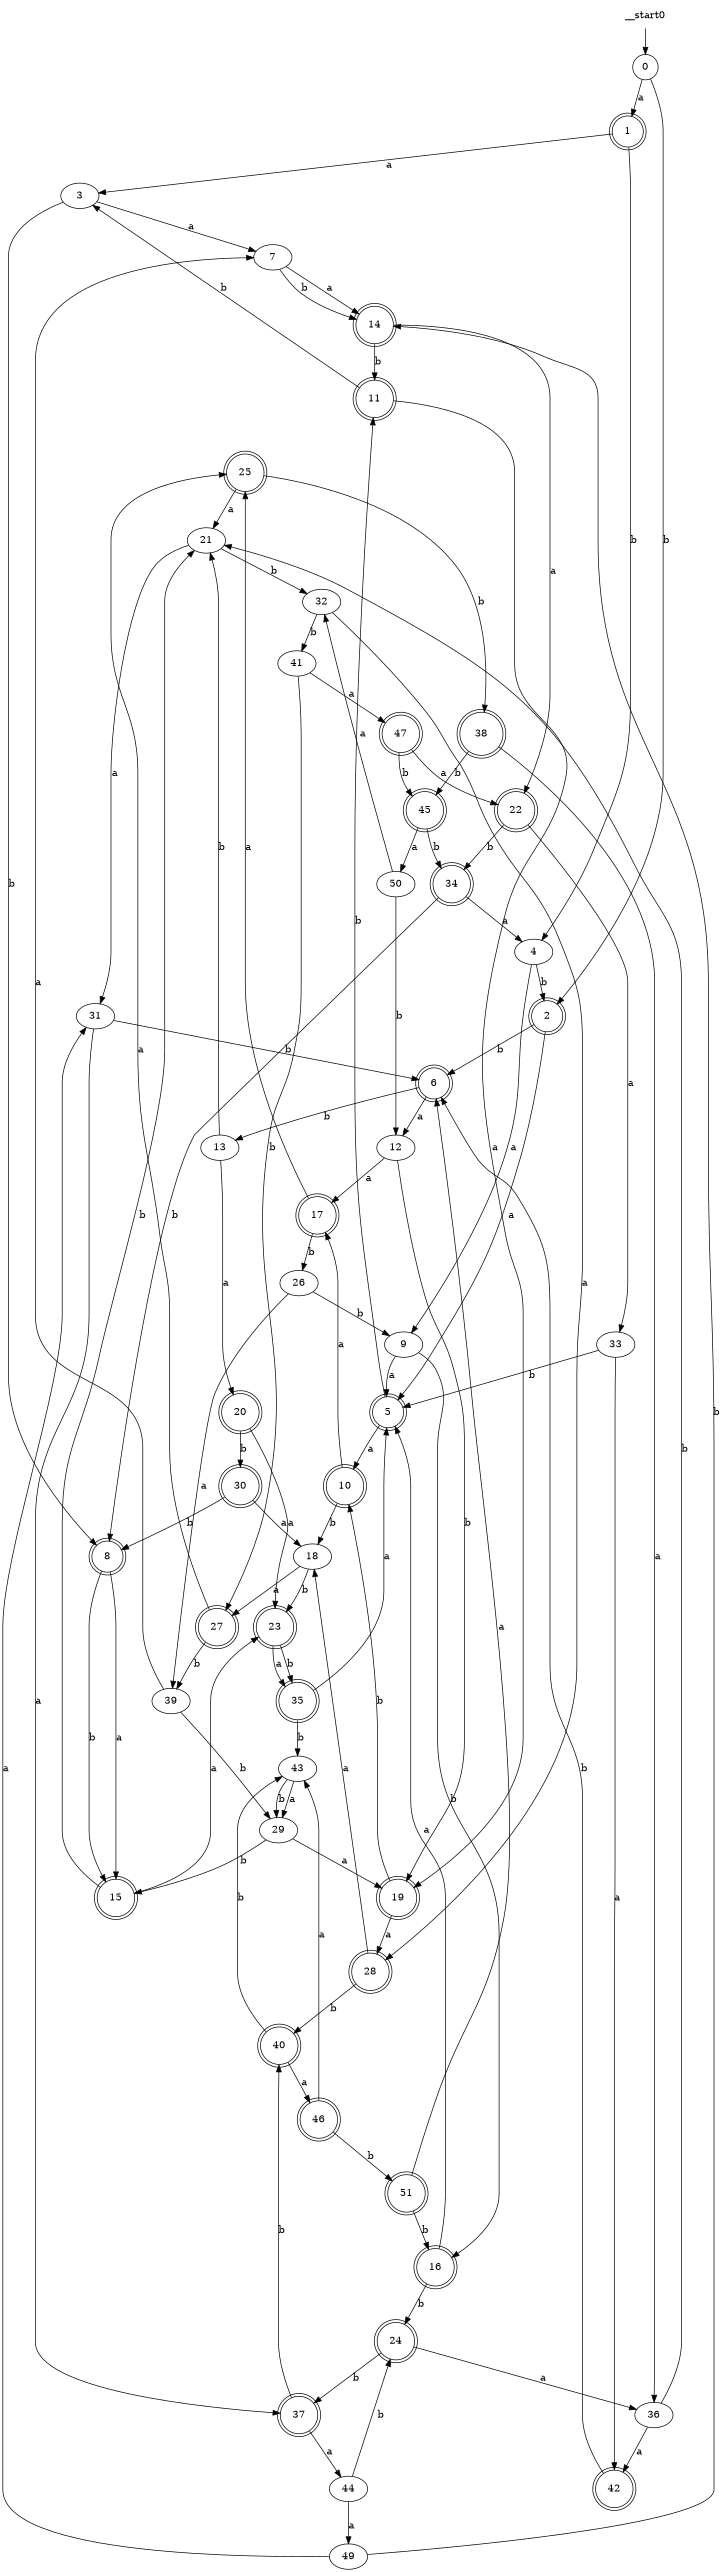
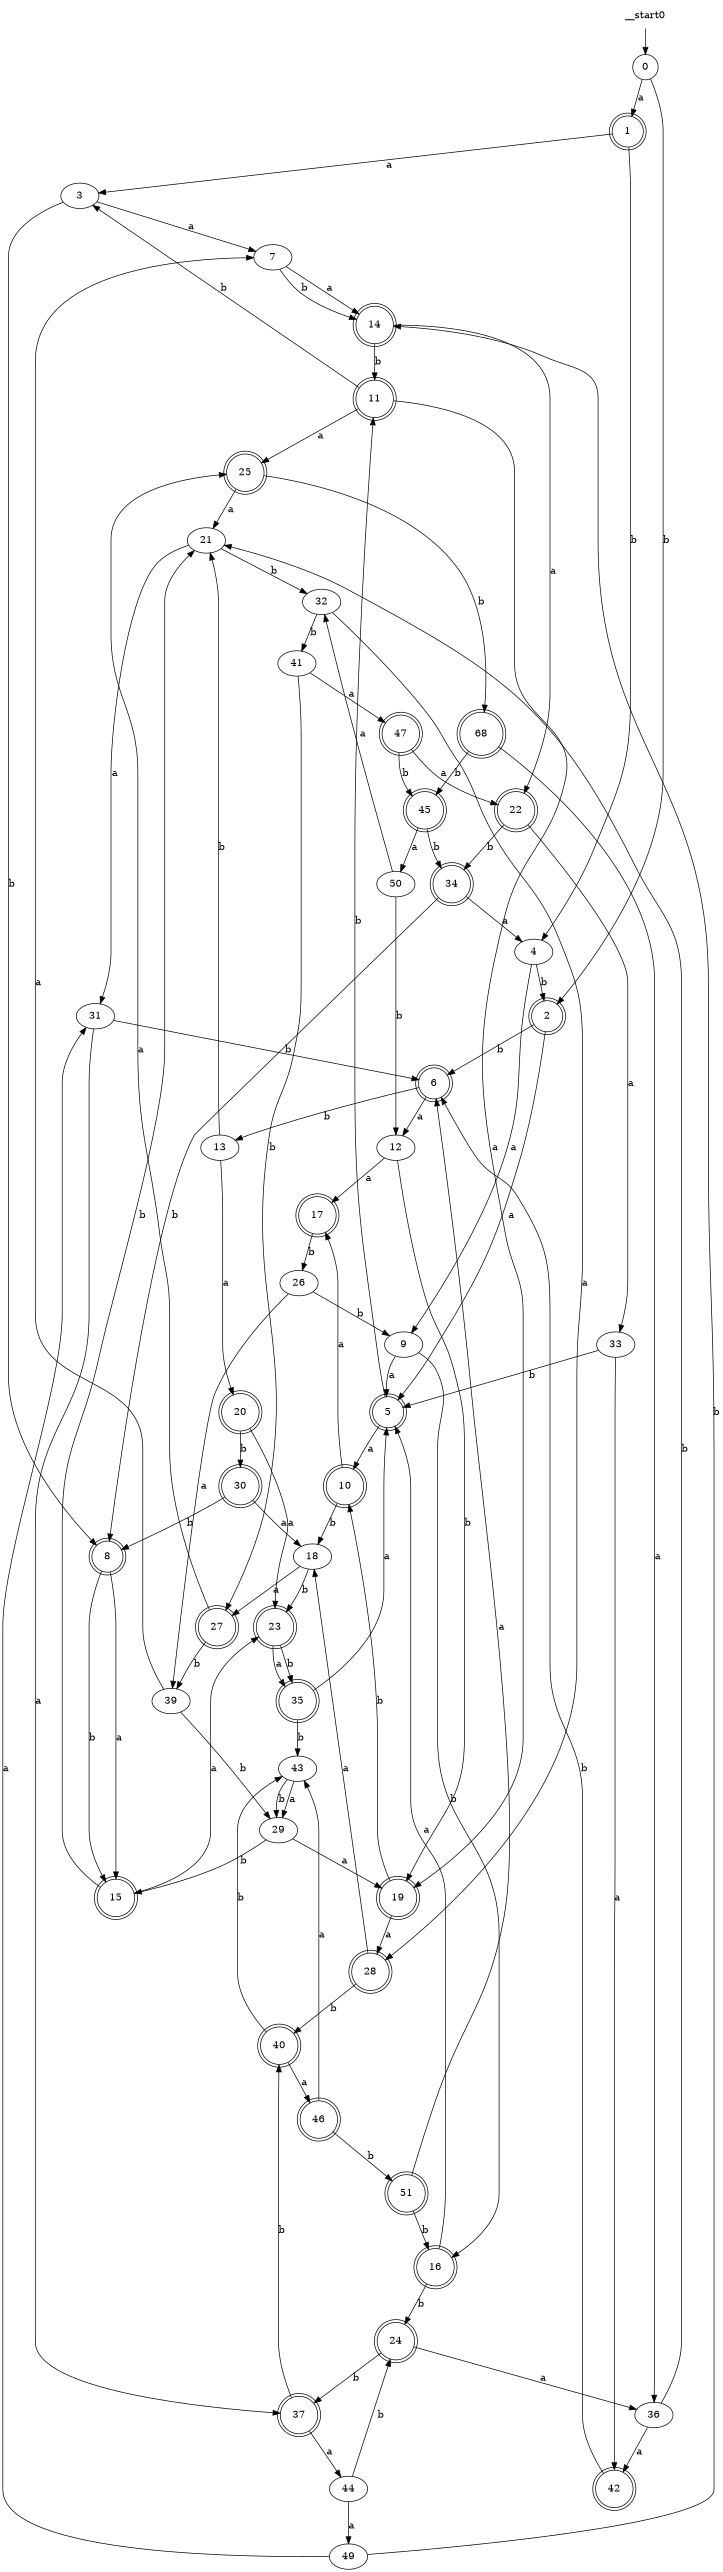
(481, 734) -> (481, 734)
(245, 854) -> (313, 434)
